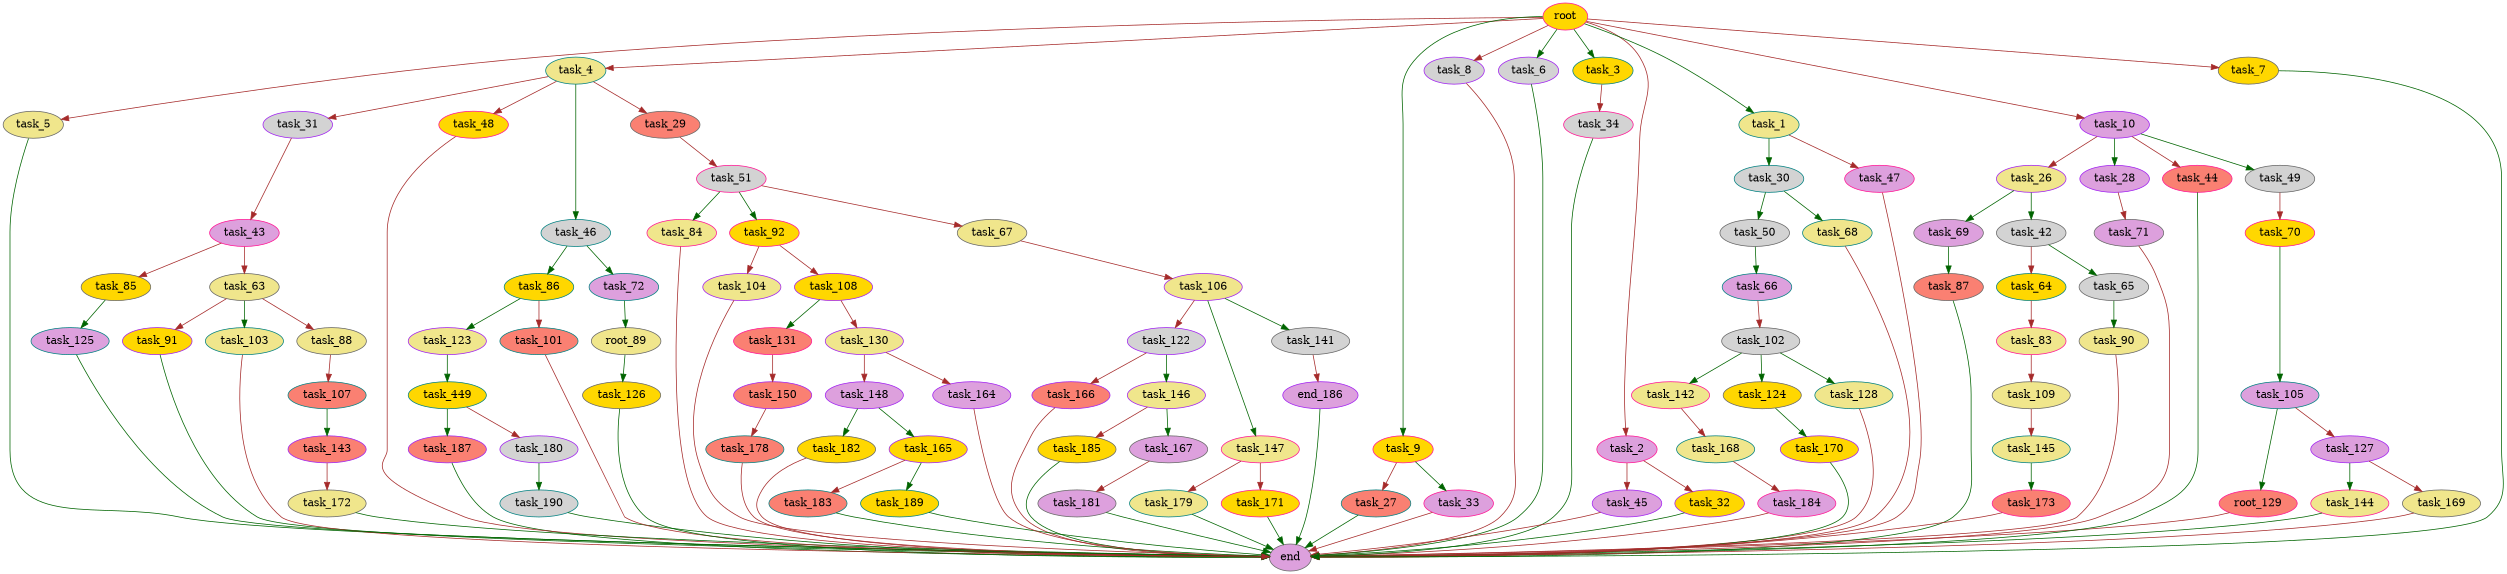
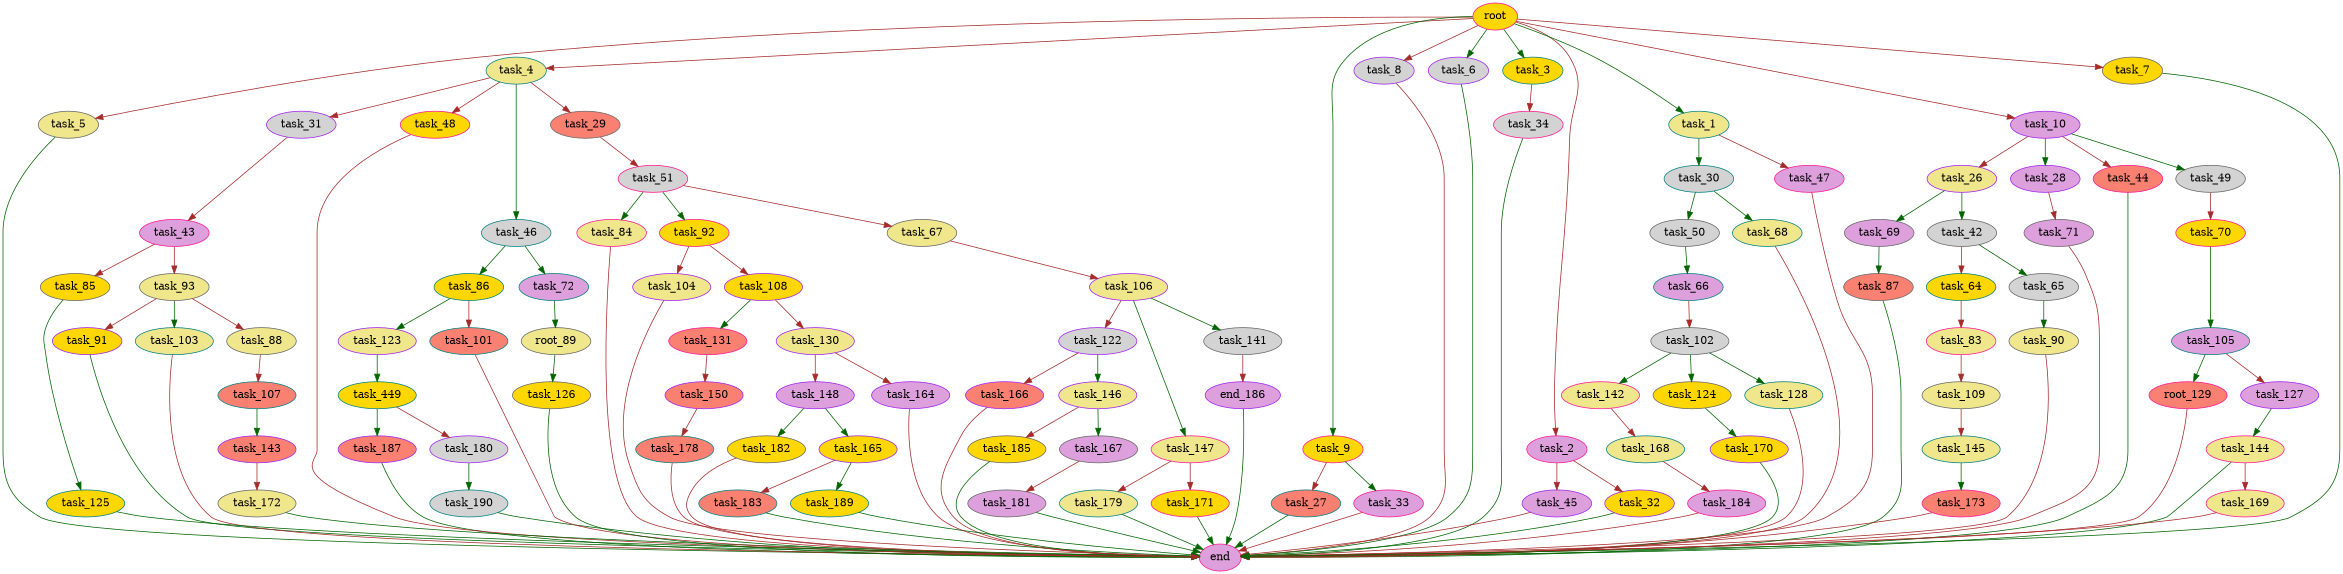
(244, 287) -> (174, 287)
(70, 341) -> (86, 503)
(2392, 474) -> (2245, 473)
(2441, 503) -> (2245, 503)
(1290, 558) -> (1220, 558)
